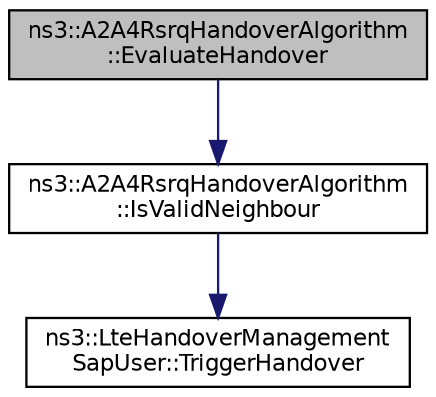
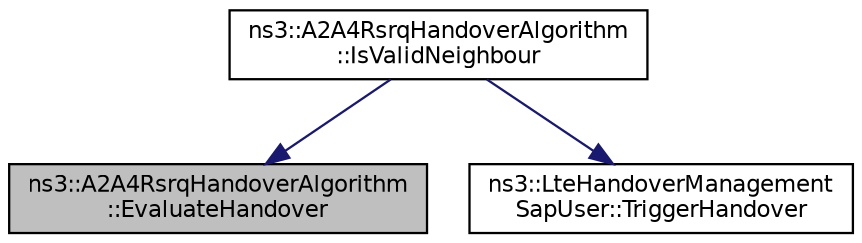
(218, 110) -> (338, 115)
